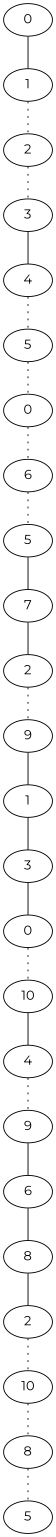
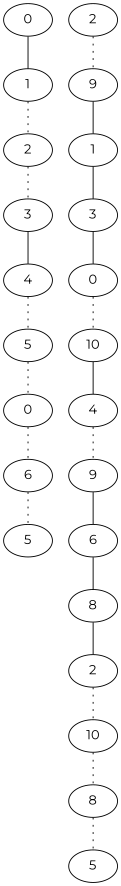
(28, 606) -> none
